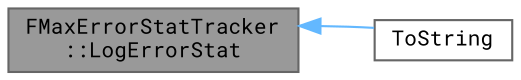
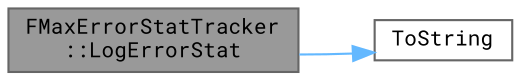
(347, 27) -> (326, 54)
